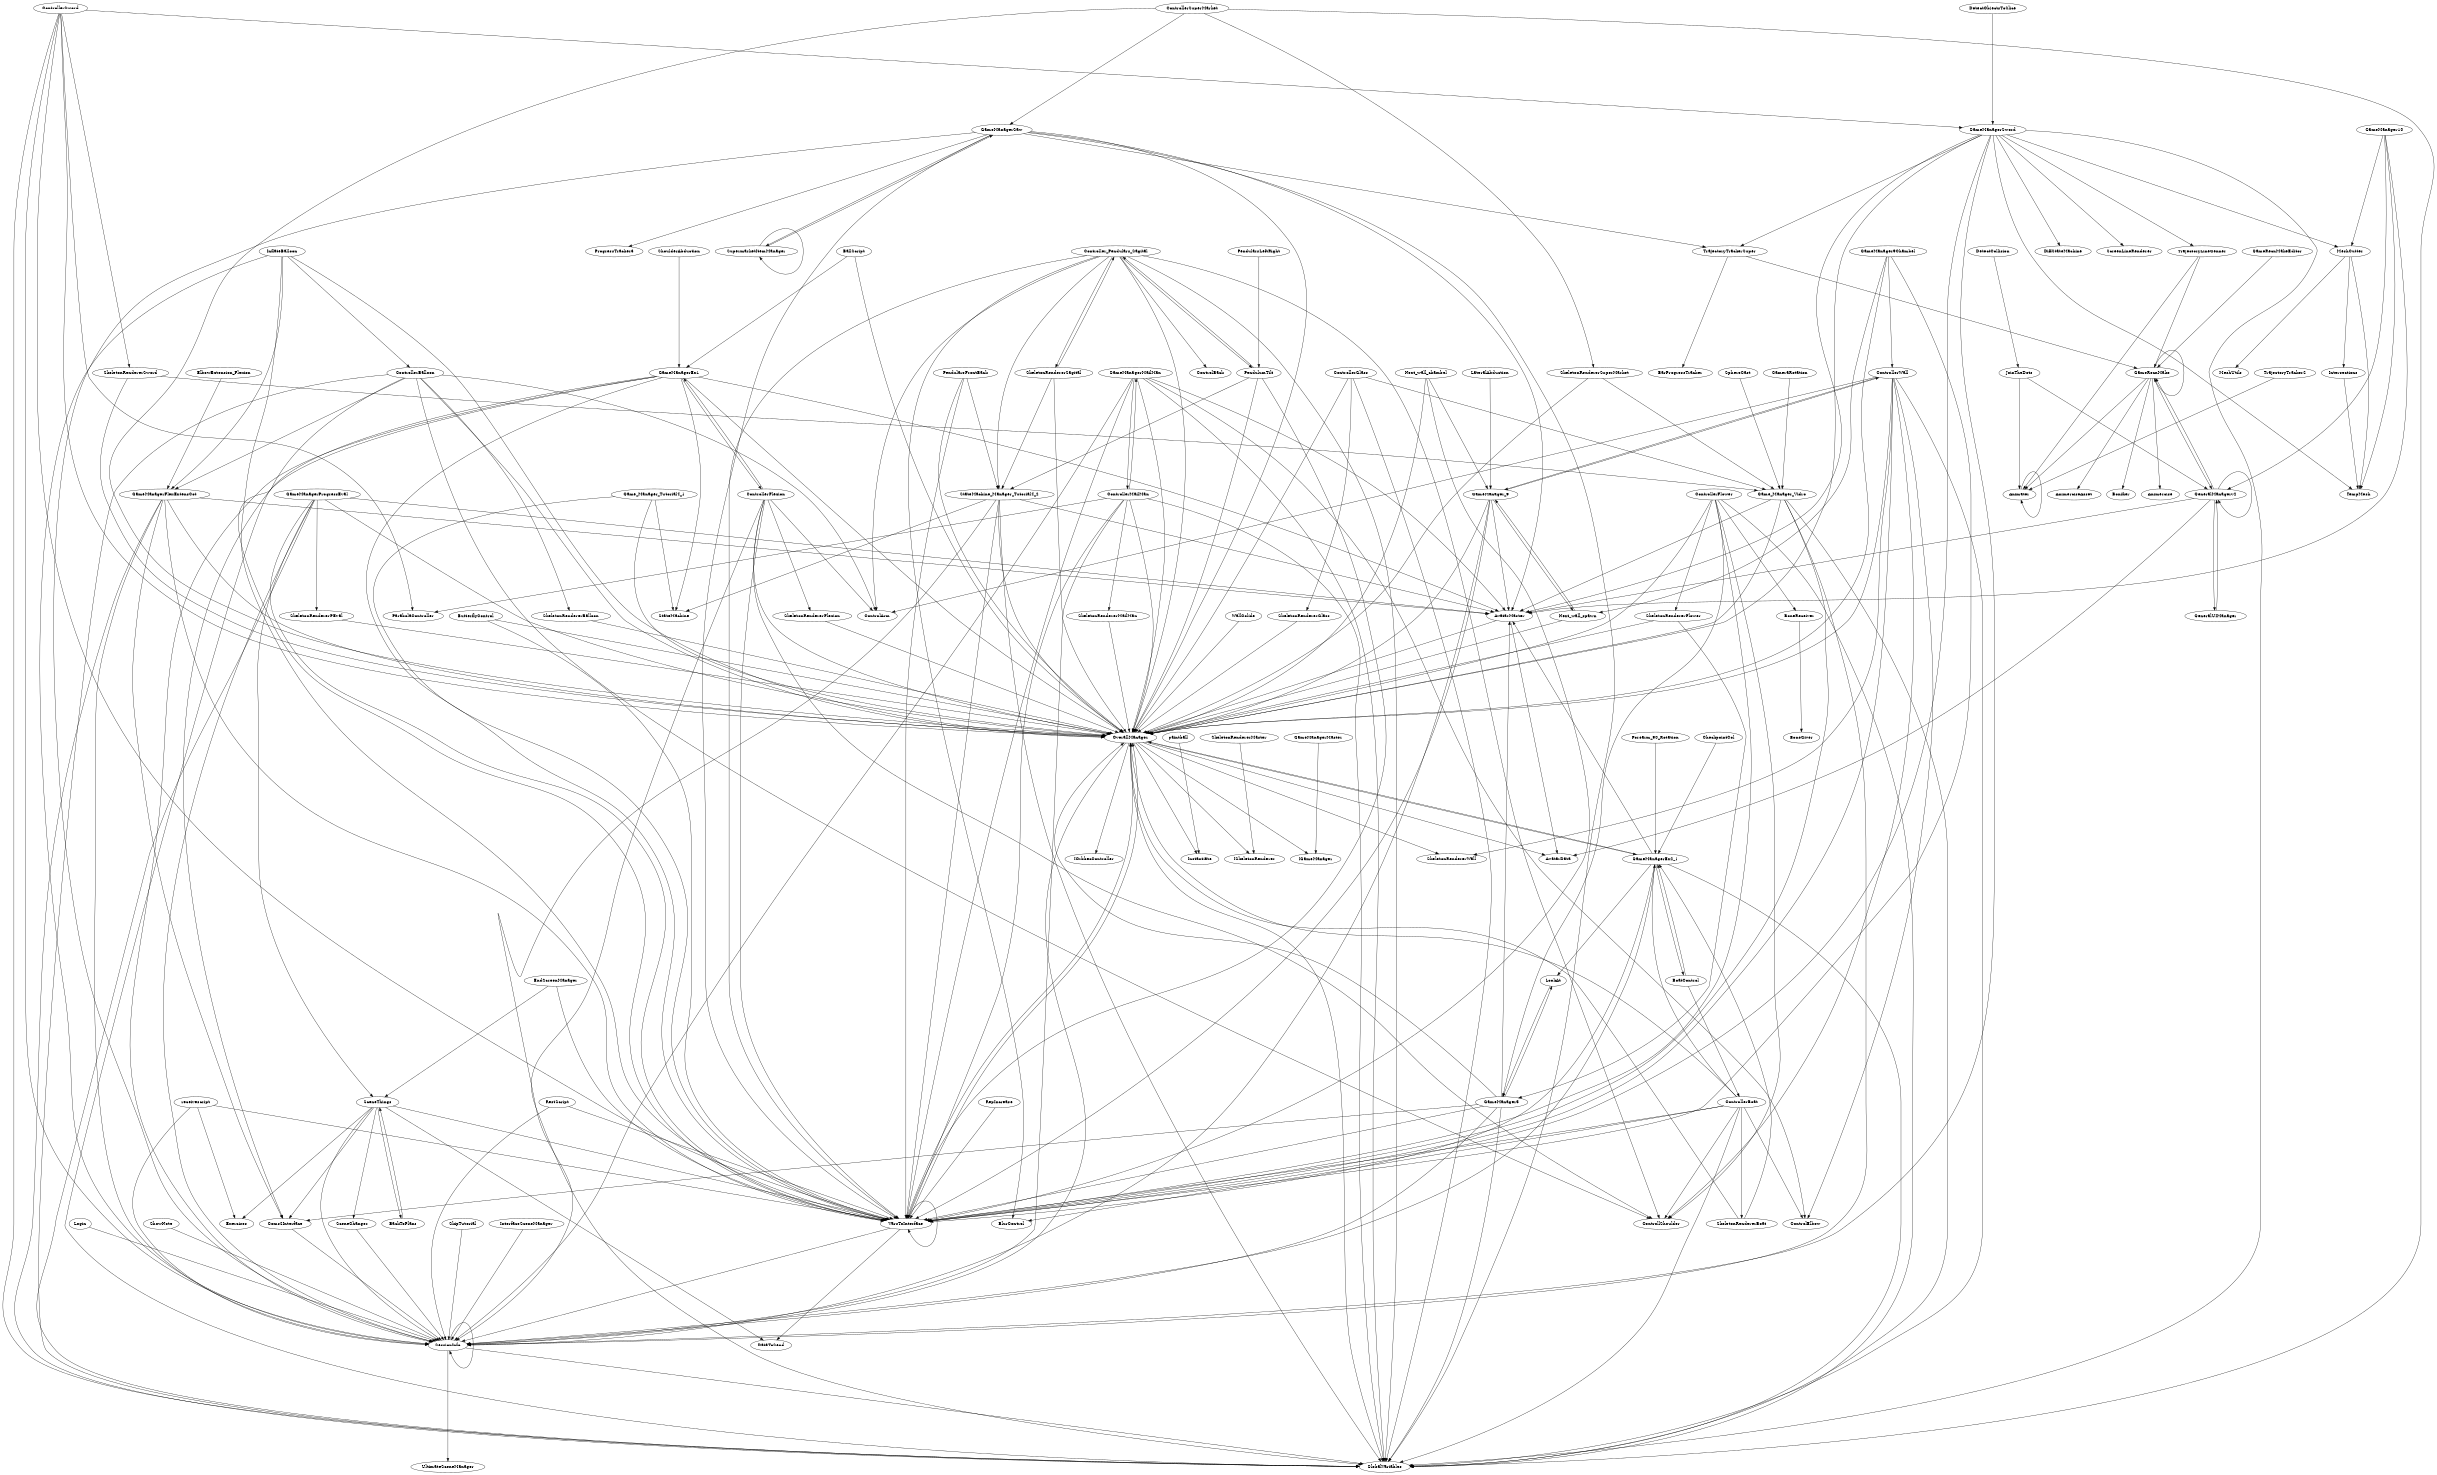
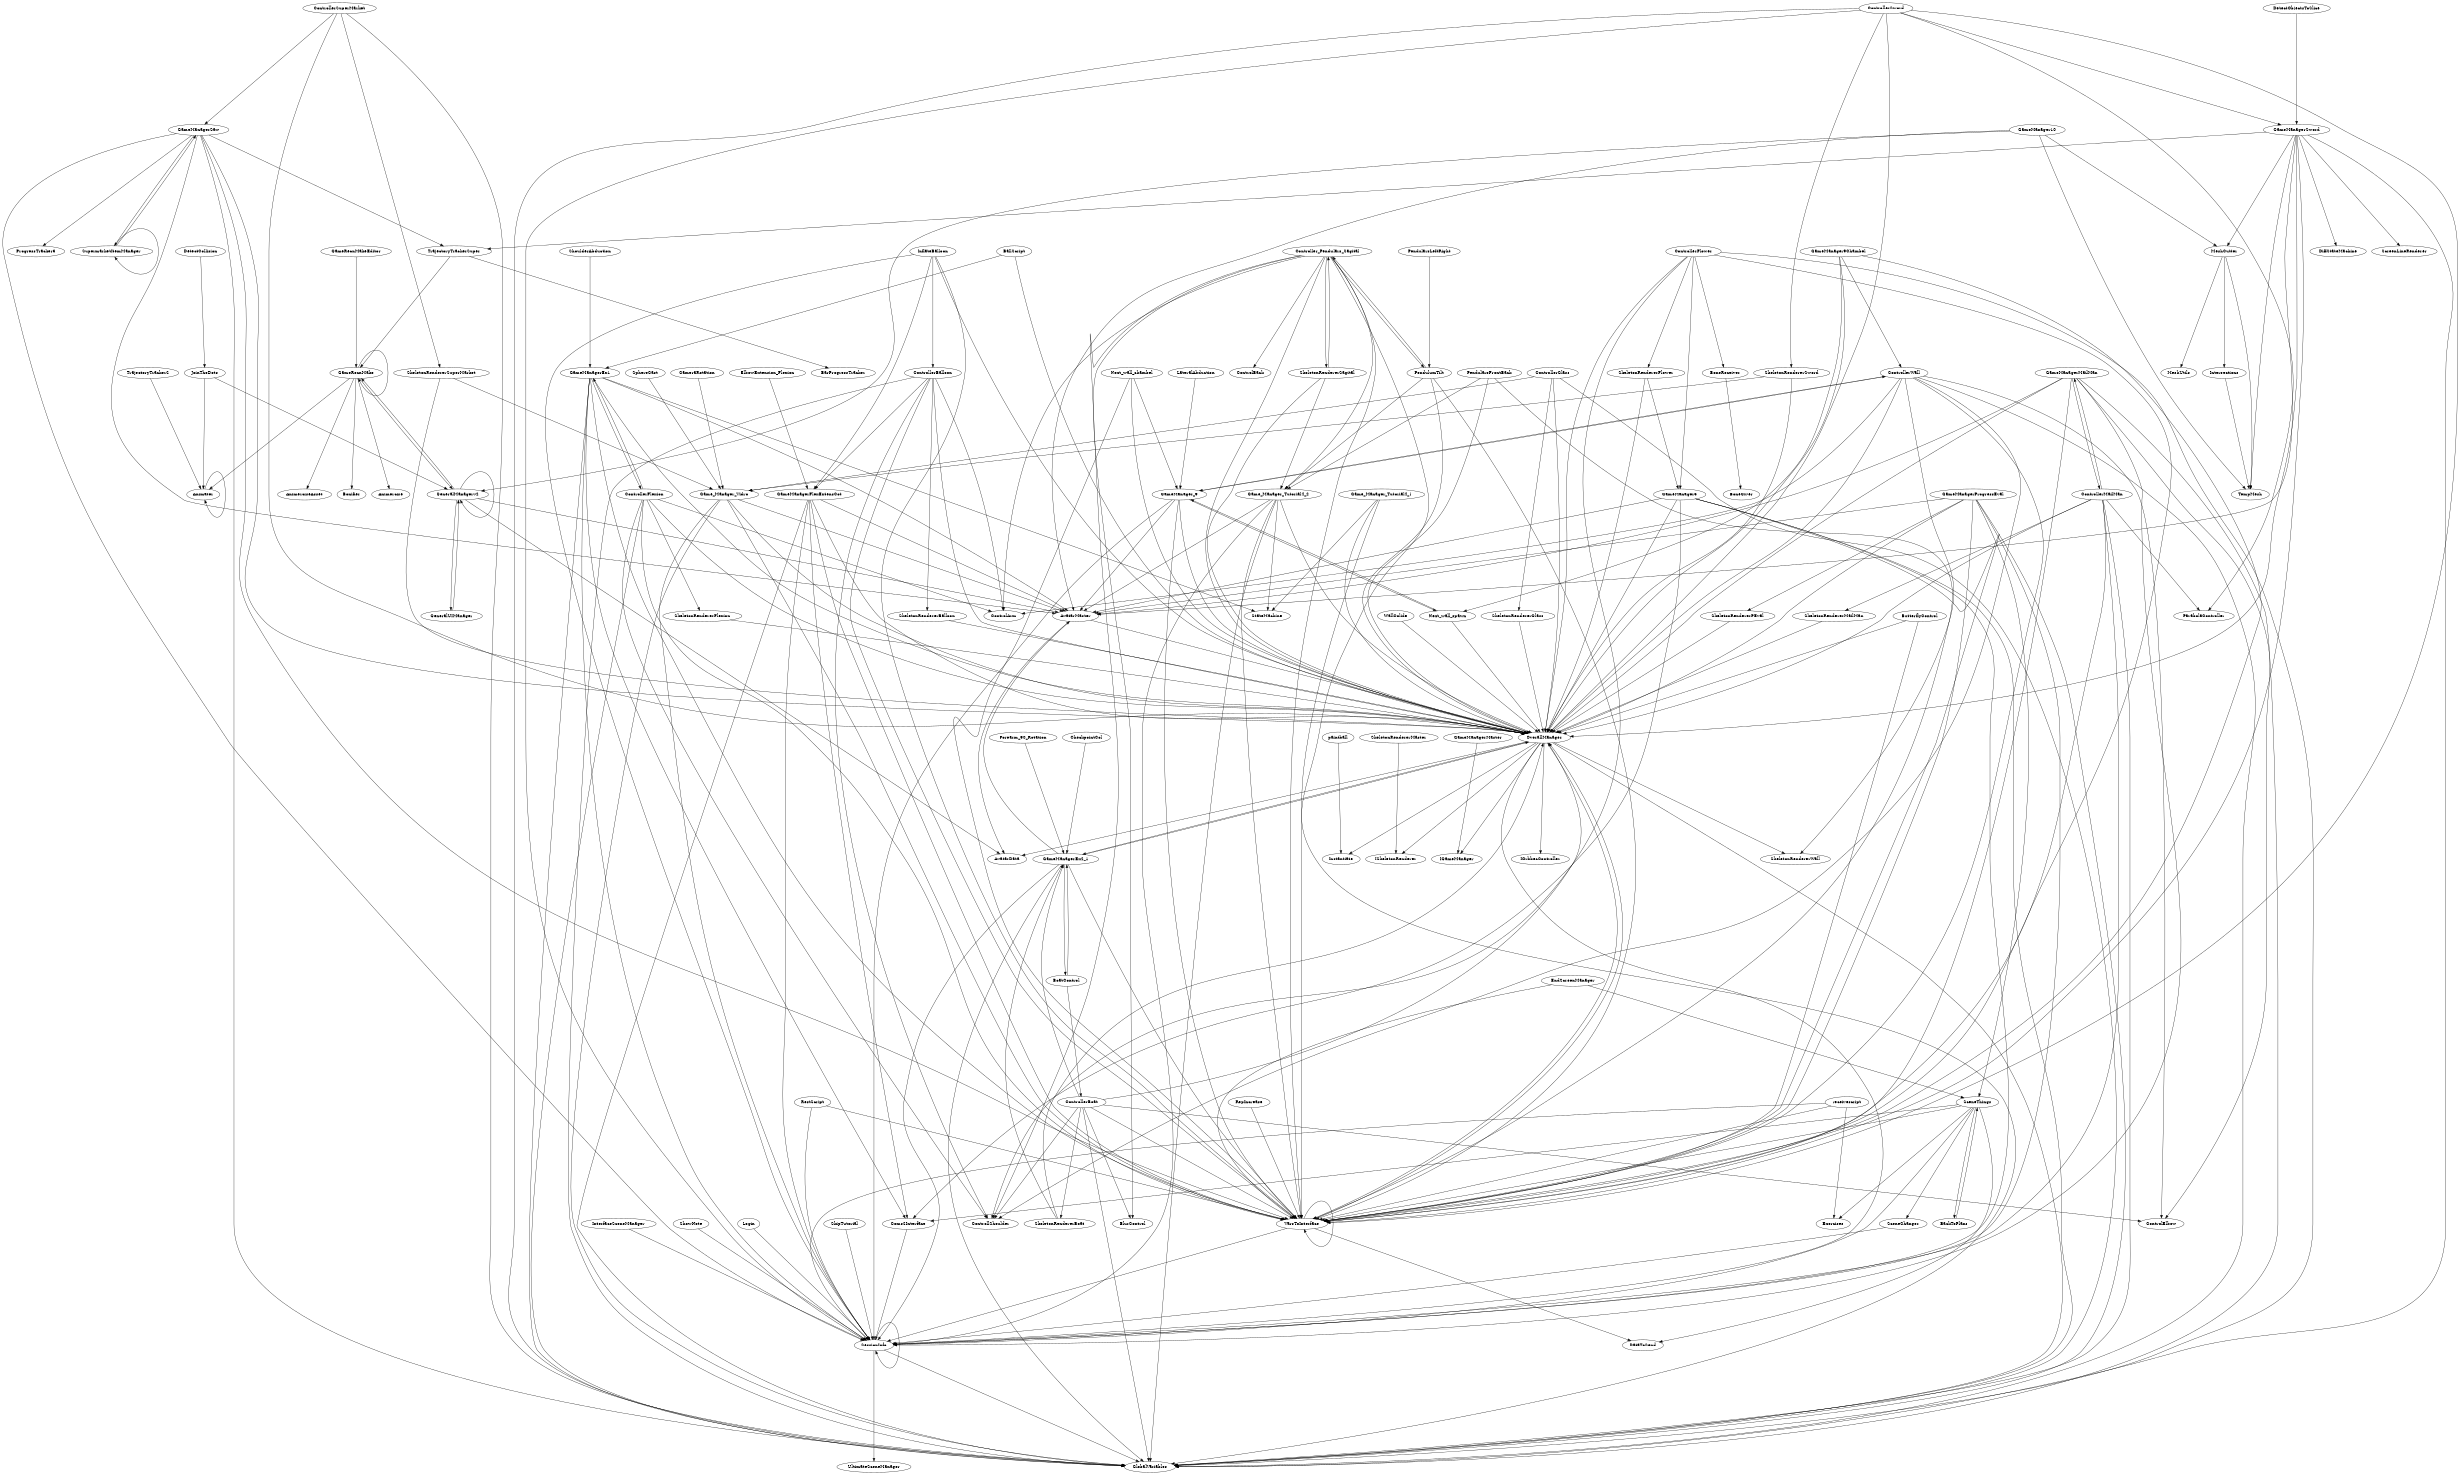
(2202, 251) -> none
(1000, 494) -> (1279, 494)
(1553, 981) -> none
(1794, 1246) -> none
